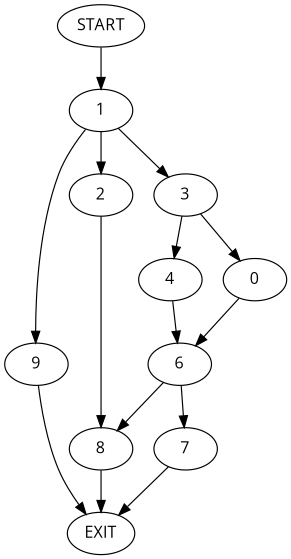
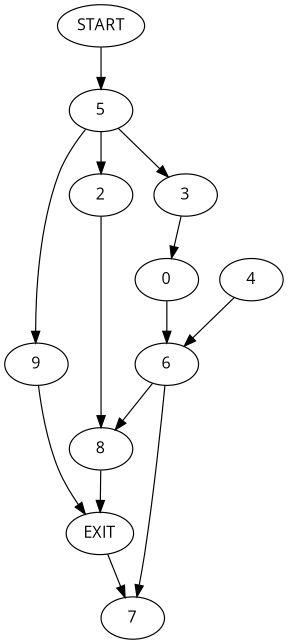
(101, 110) -> (101, 110)
(179, 231) -> none
(148, 487) -> (114, 570)
